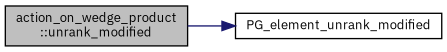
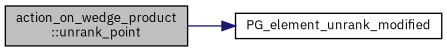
(96, 26) -> (96, 26)
